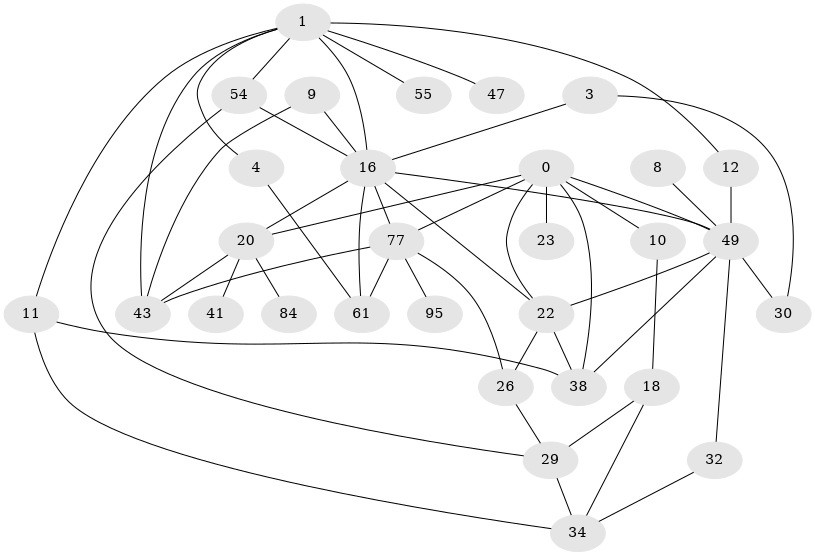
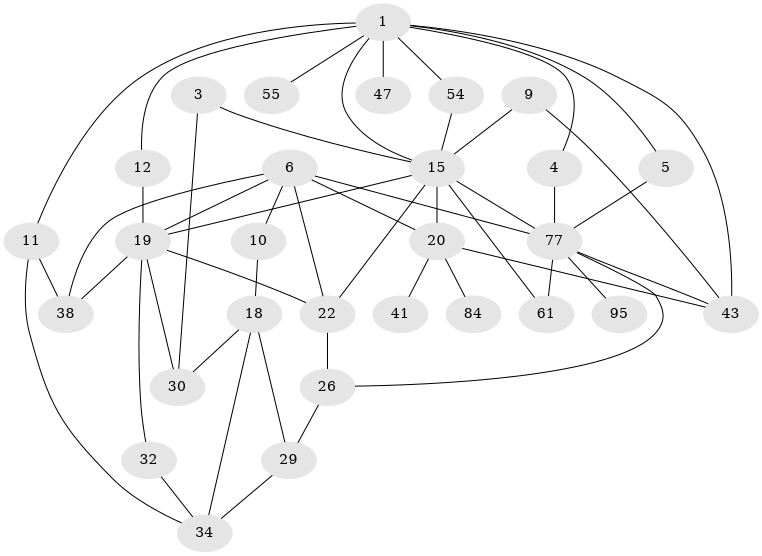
(368, 168) -> (437, 168)
(546, 168) -> (290, 168)
(658, 168) -> none
none -> (666, 168)
(309, 241) -> (555, 205)
(546, 241) -> none
(731, 241) -> (143, 241)
none -> (216, 351)
(563, 351) -> none
(176, 376) -> none
